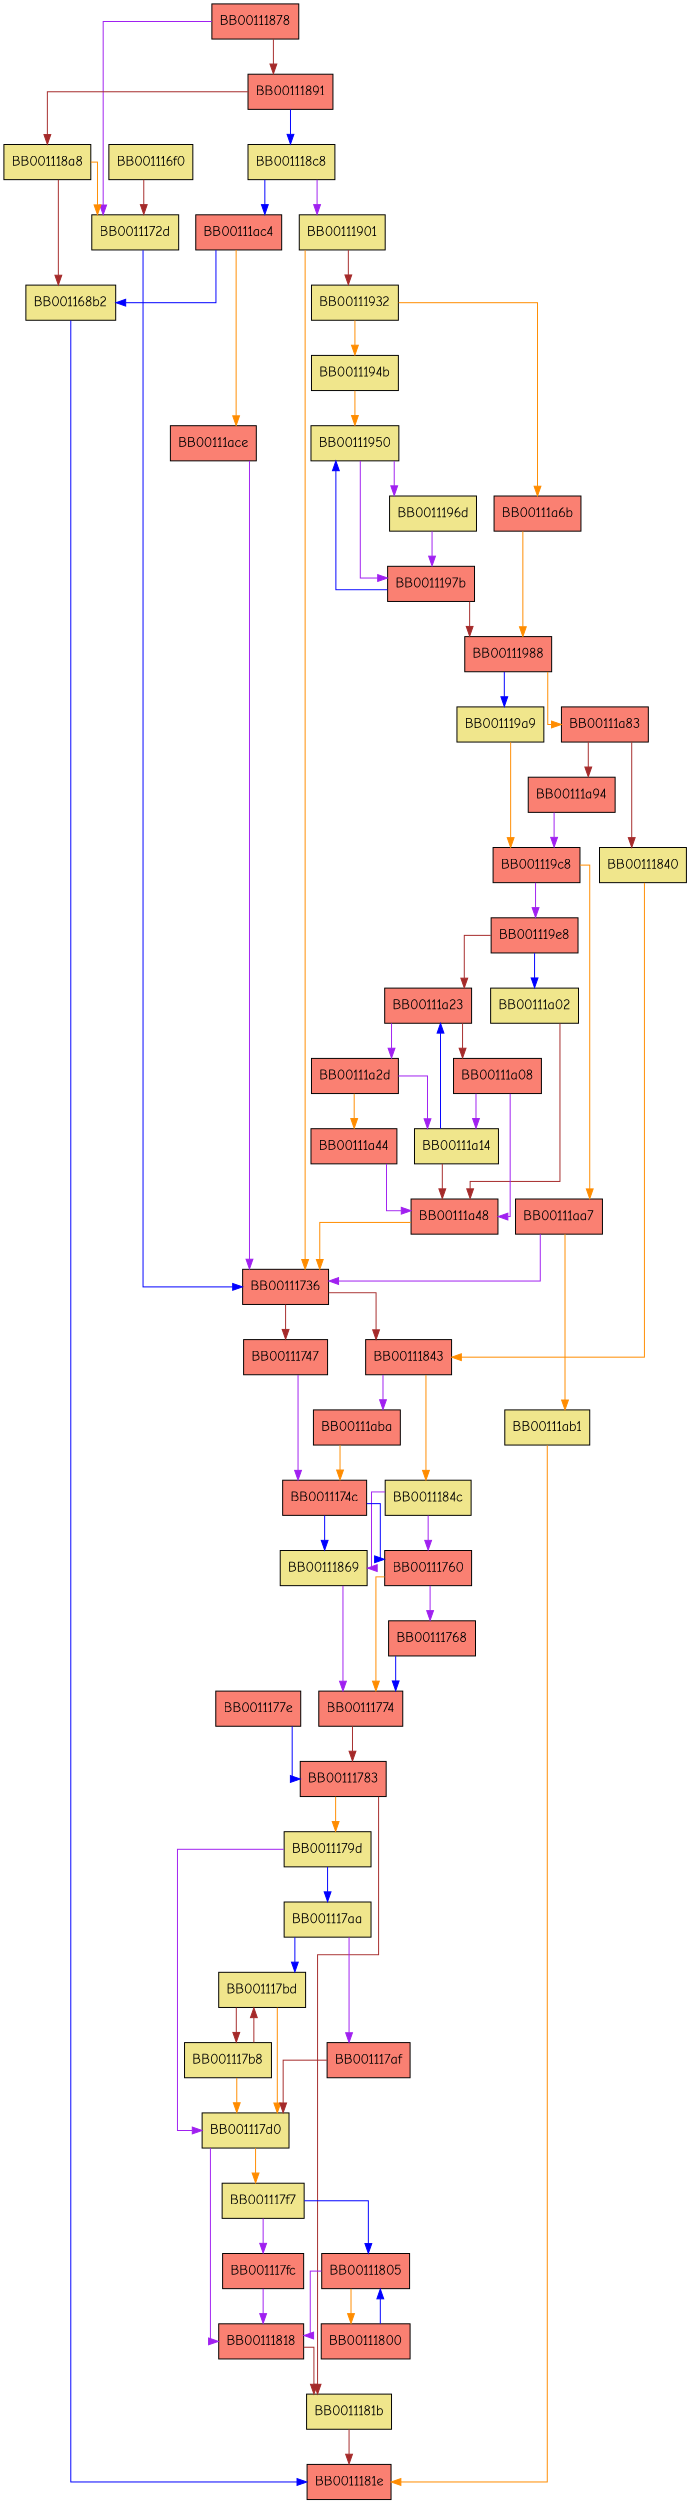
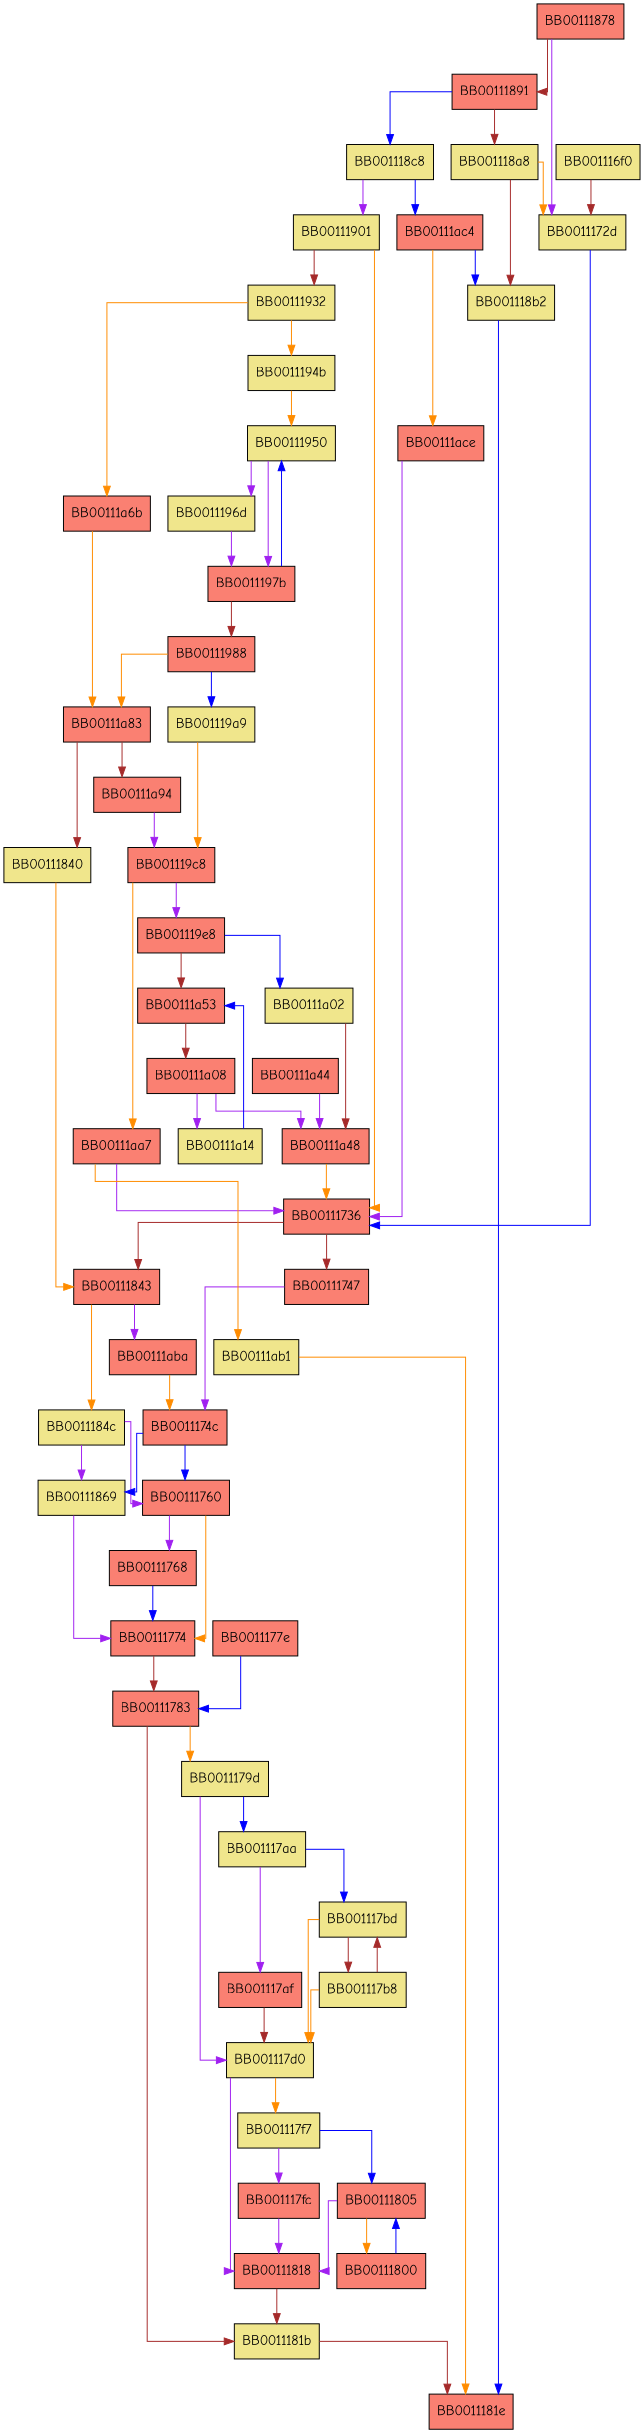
(71, 303) -> (511, 303)
(523, 579) -> (92, 614)
(428, 1006) -> (181, 1006)
(355, 1076) -> none
(442, 1176) -> none
